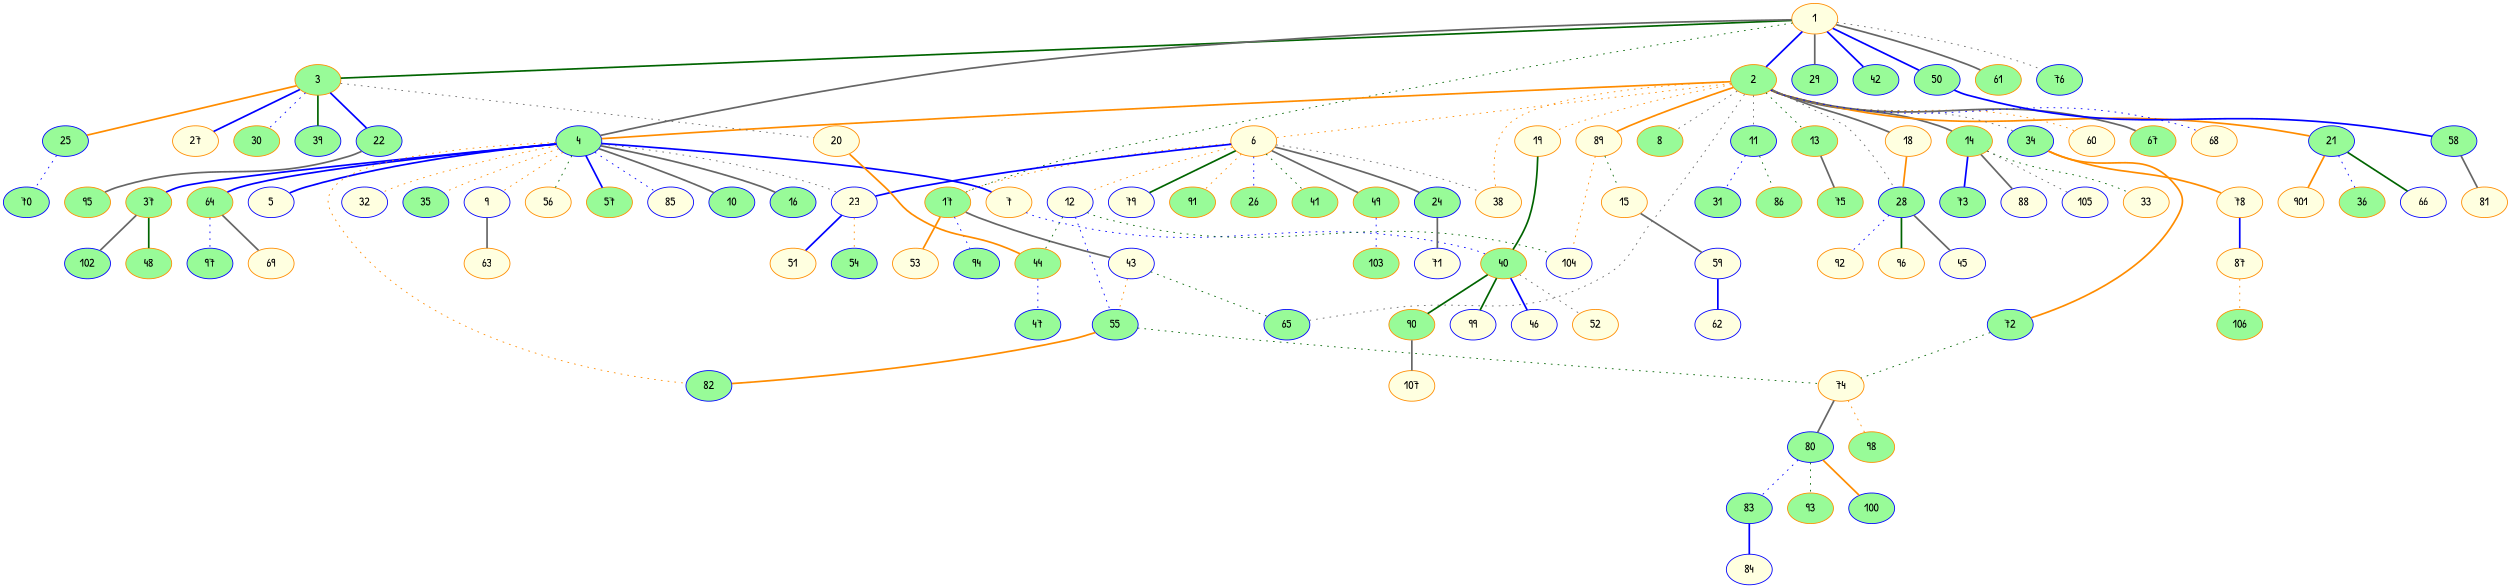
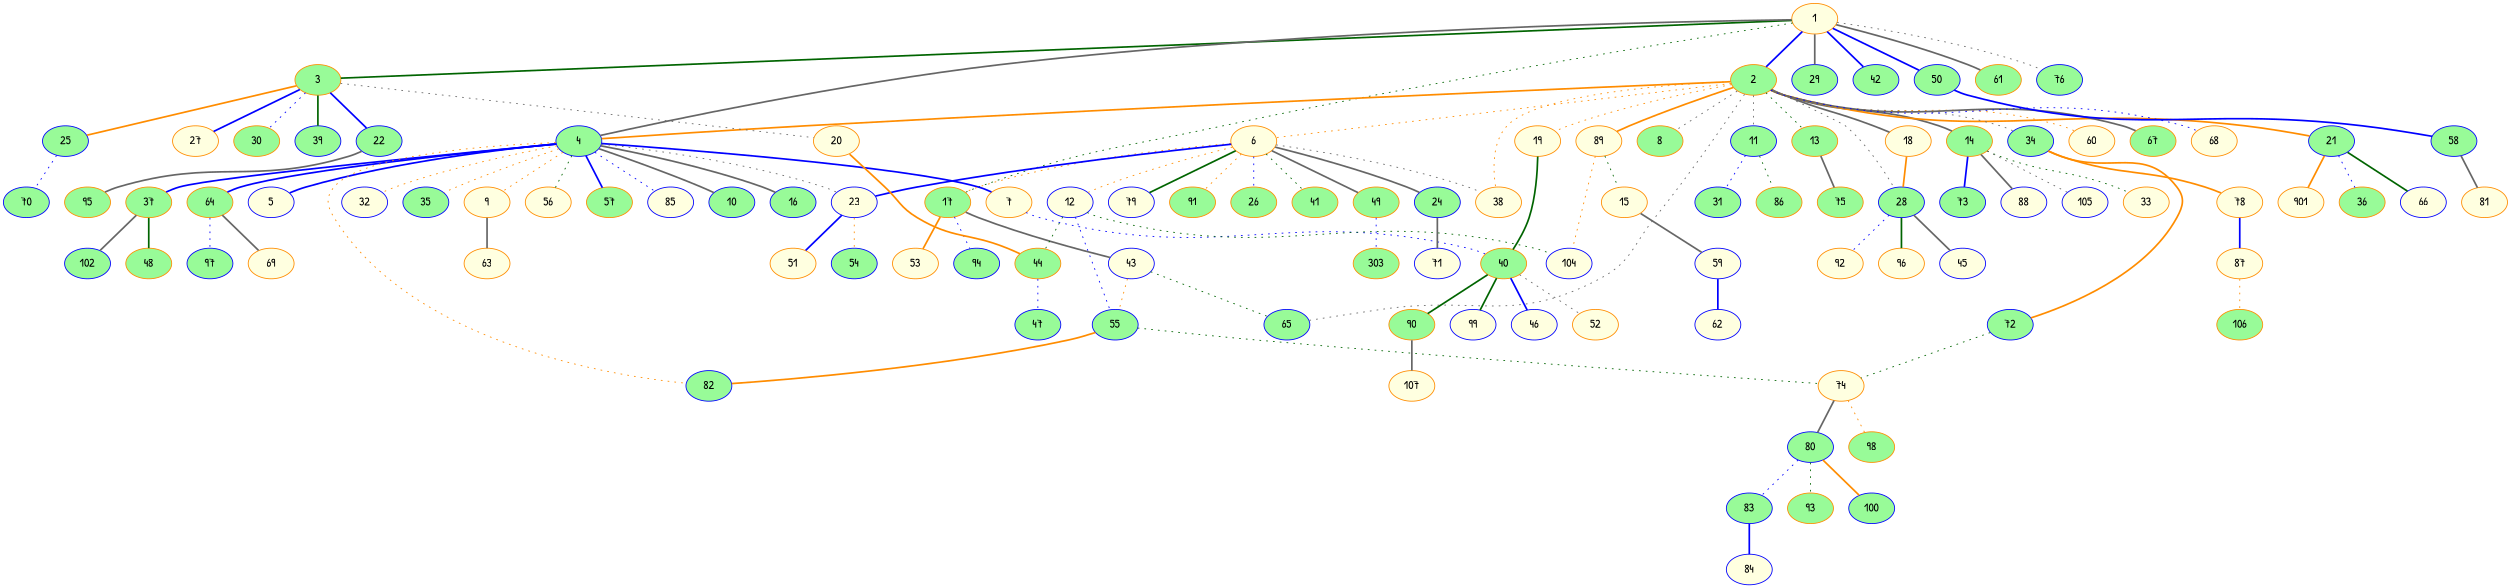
(487, 202) -> (487, 202)
(1376, 264) -> (1376, 264)
